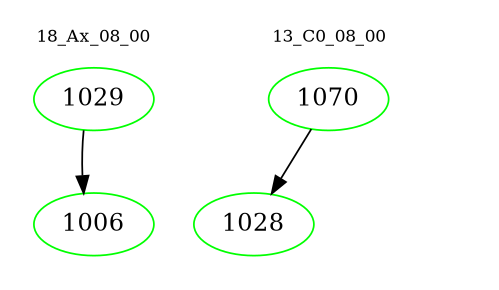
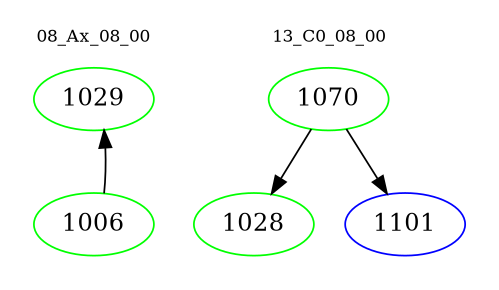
(94, 37) -> (94, 37)
(82, 153) -> (106, 171)
none -> (405, 224)
